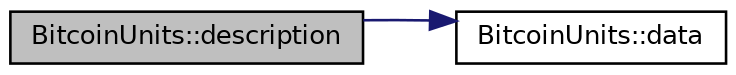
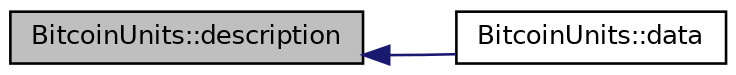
(397, 20) -> (423, 55)
